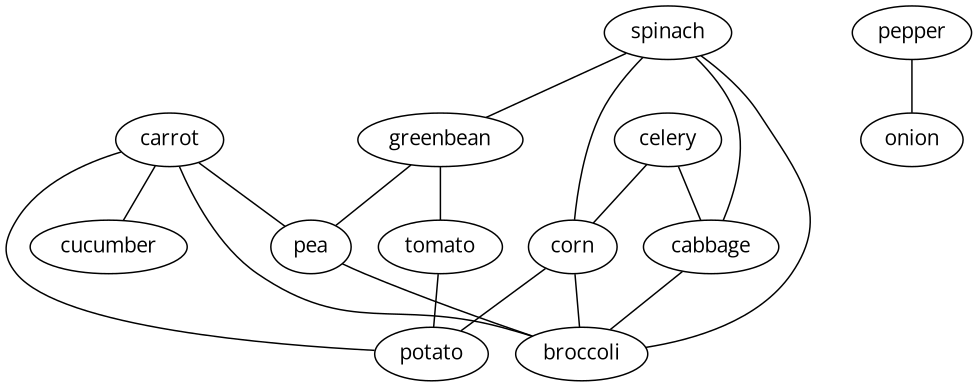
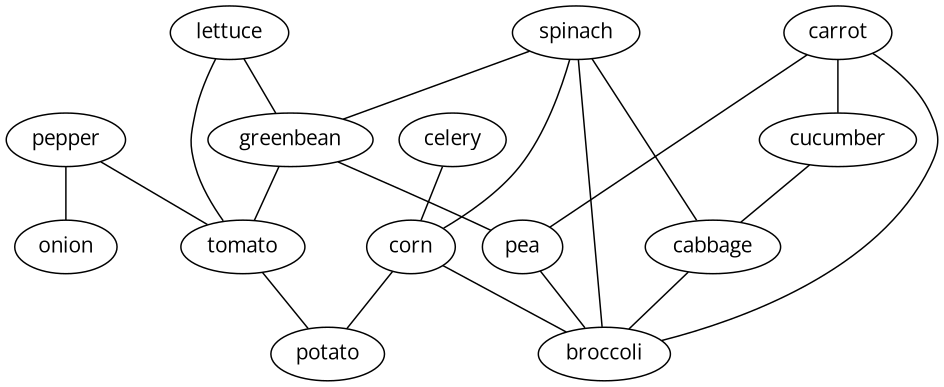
none -> (230, 33)
none -> (154, 193)
(690, 193) -> (775, 194)
(99, 314) -> none
